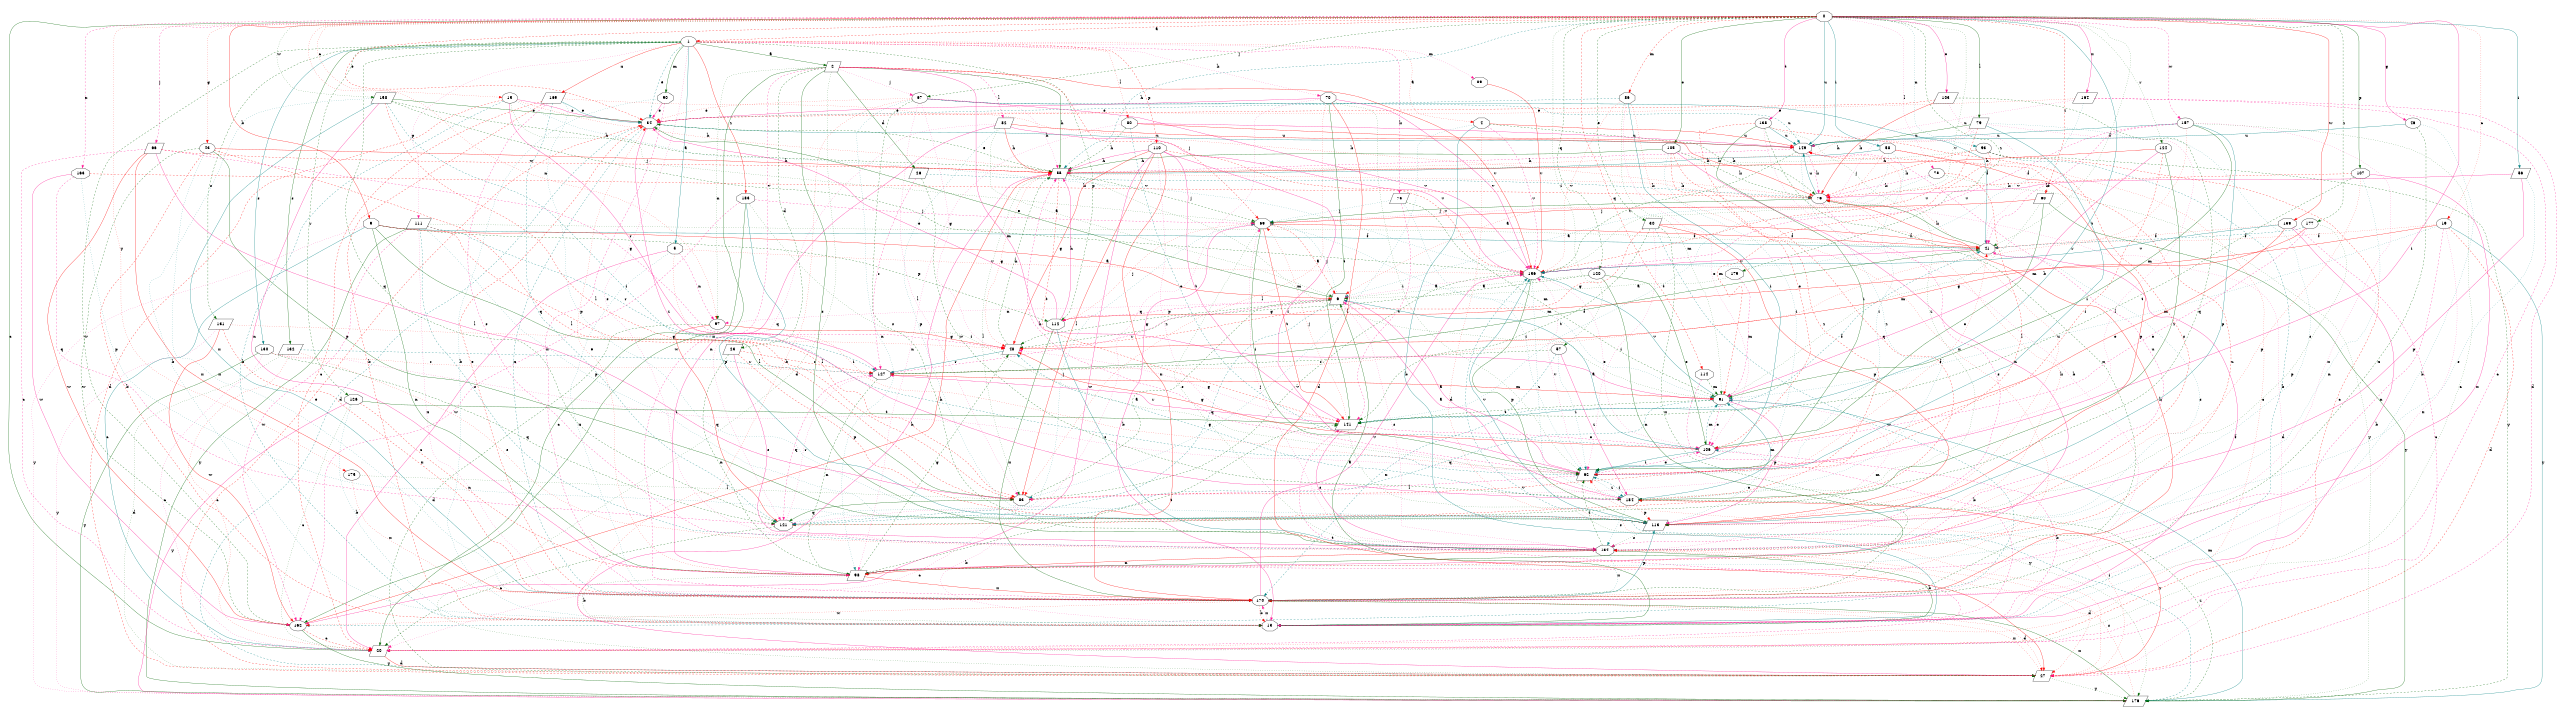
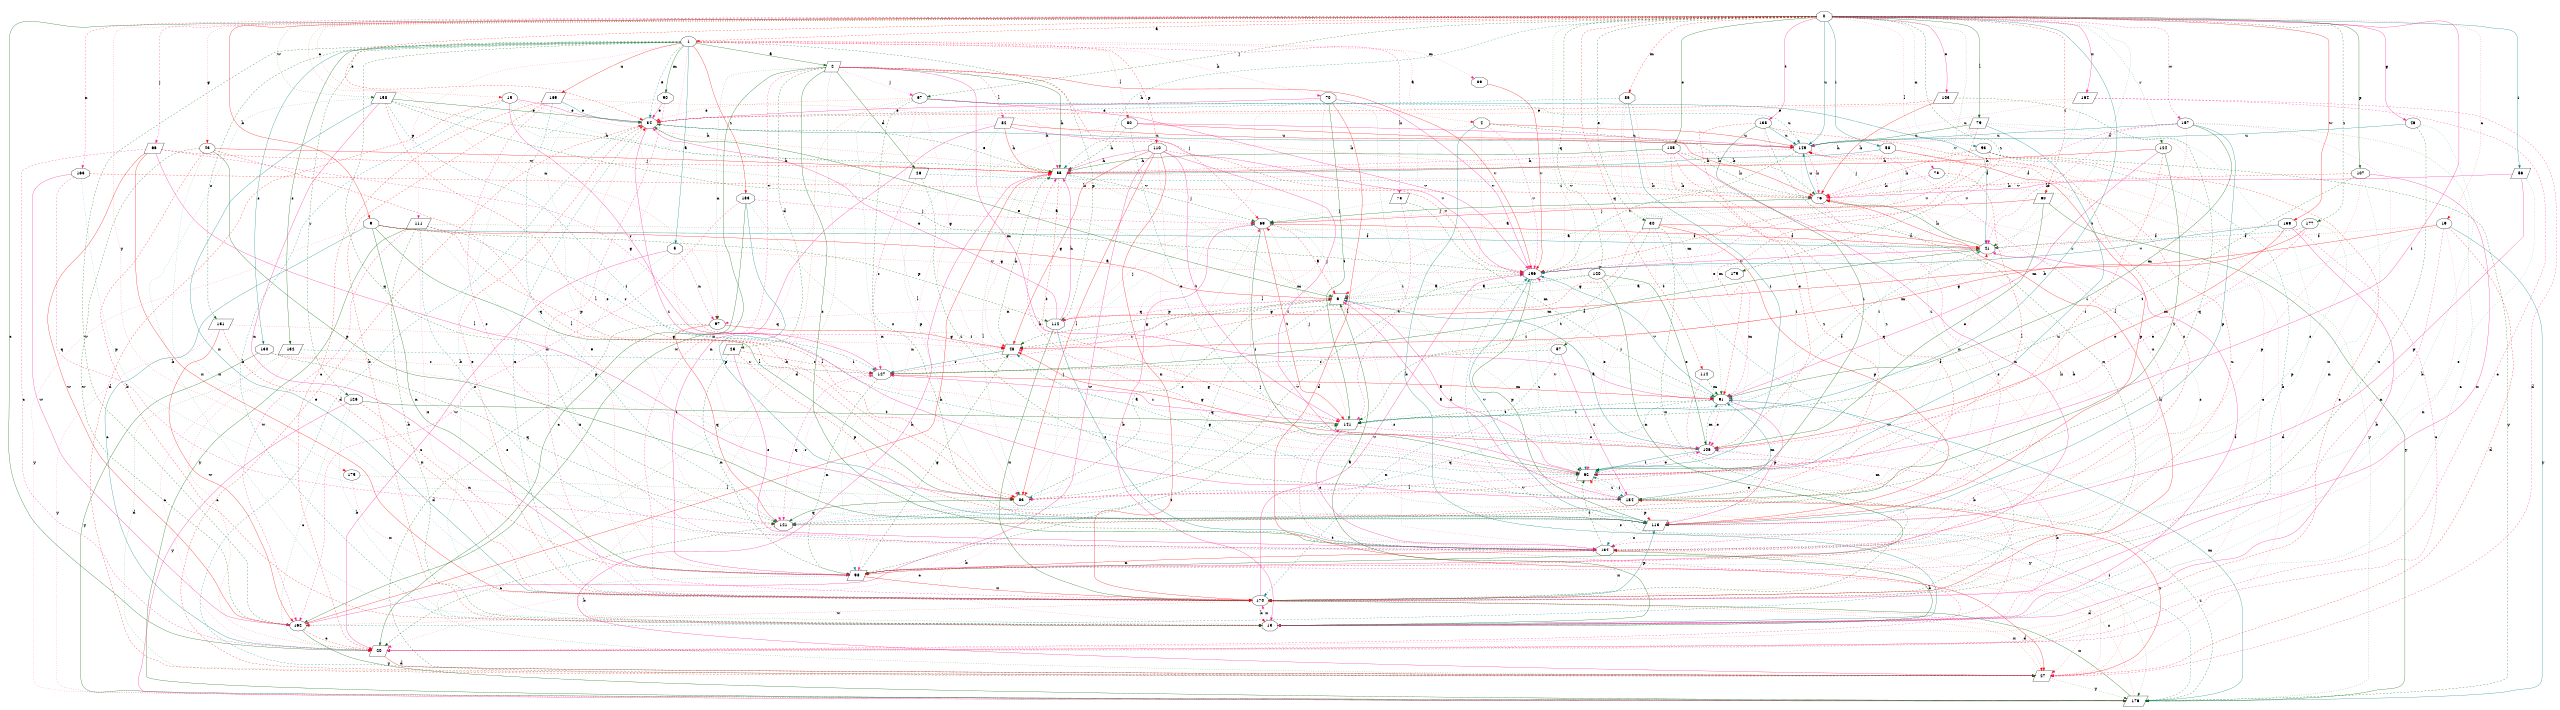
(961, 337) -> (961, 337)
none -> (480, 610)
